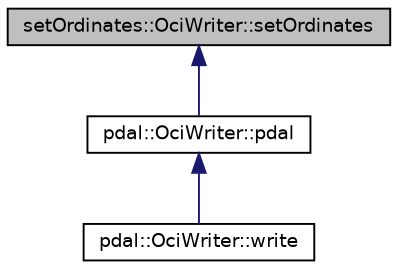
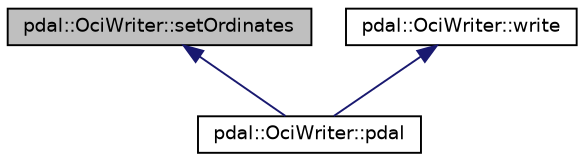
(199, 27) -> (160, 27)
(199, 198) -> (377, 86)
